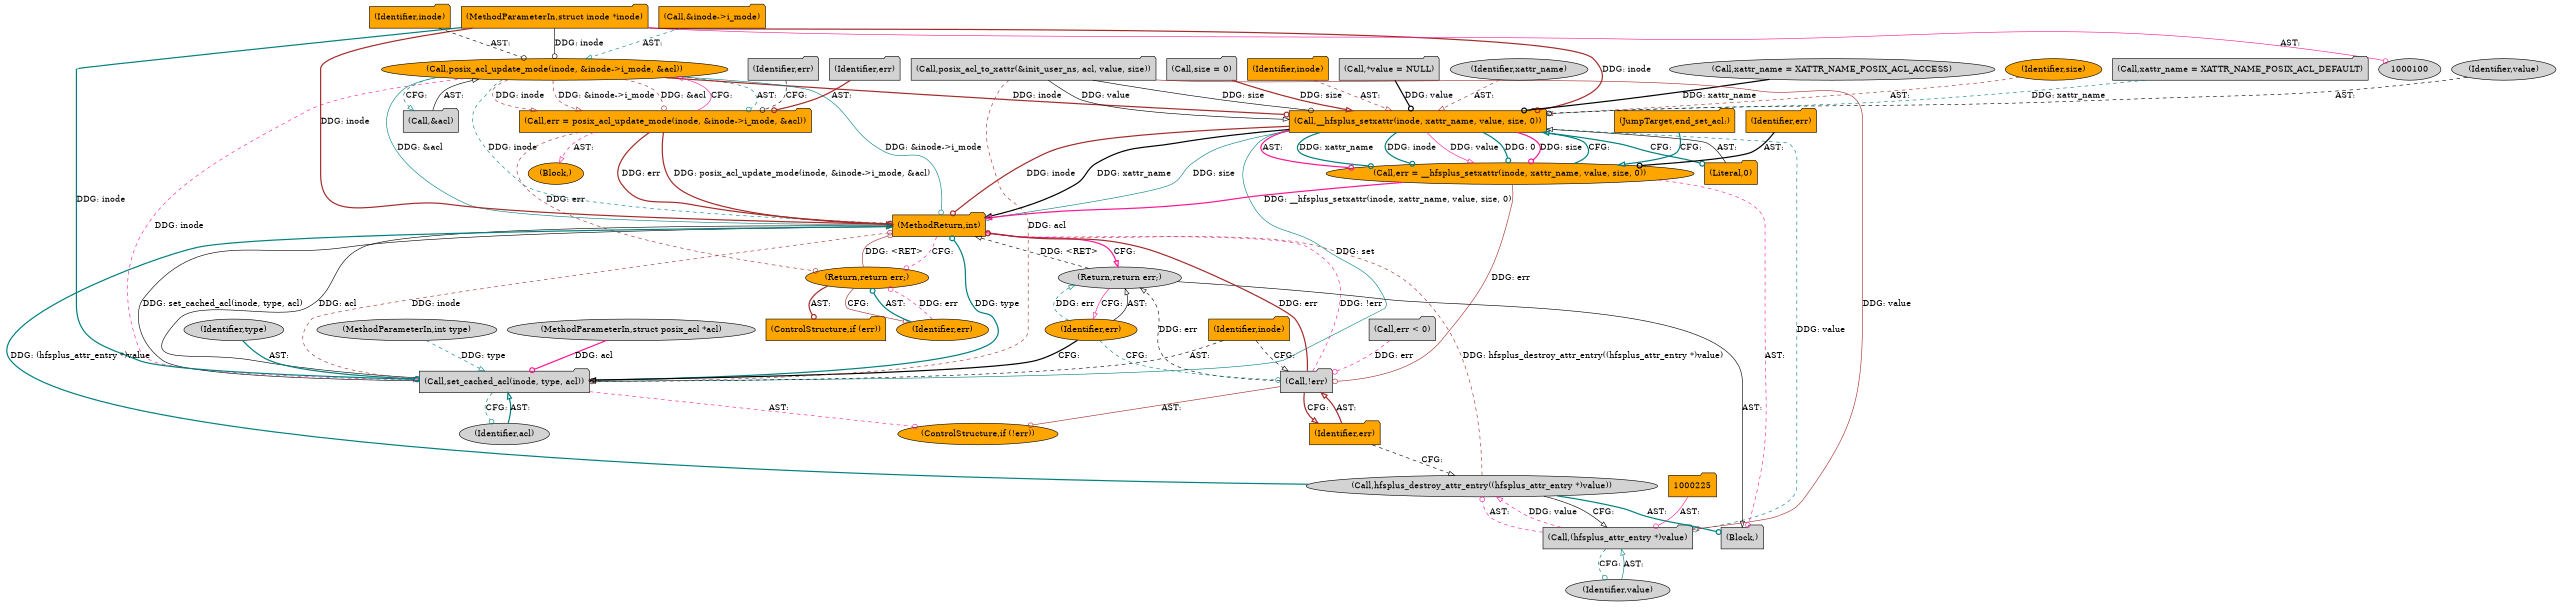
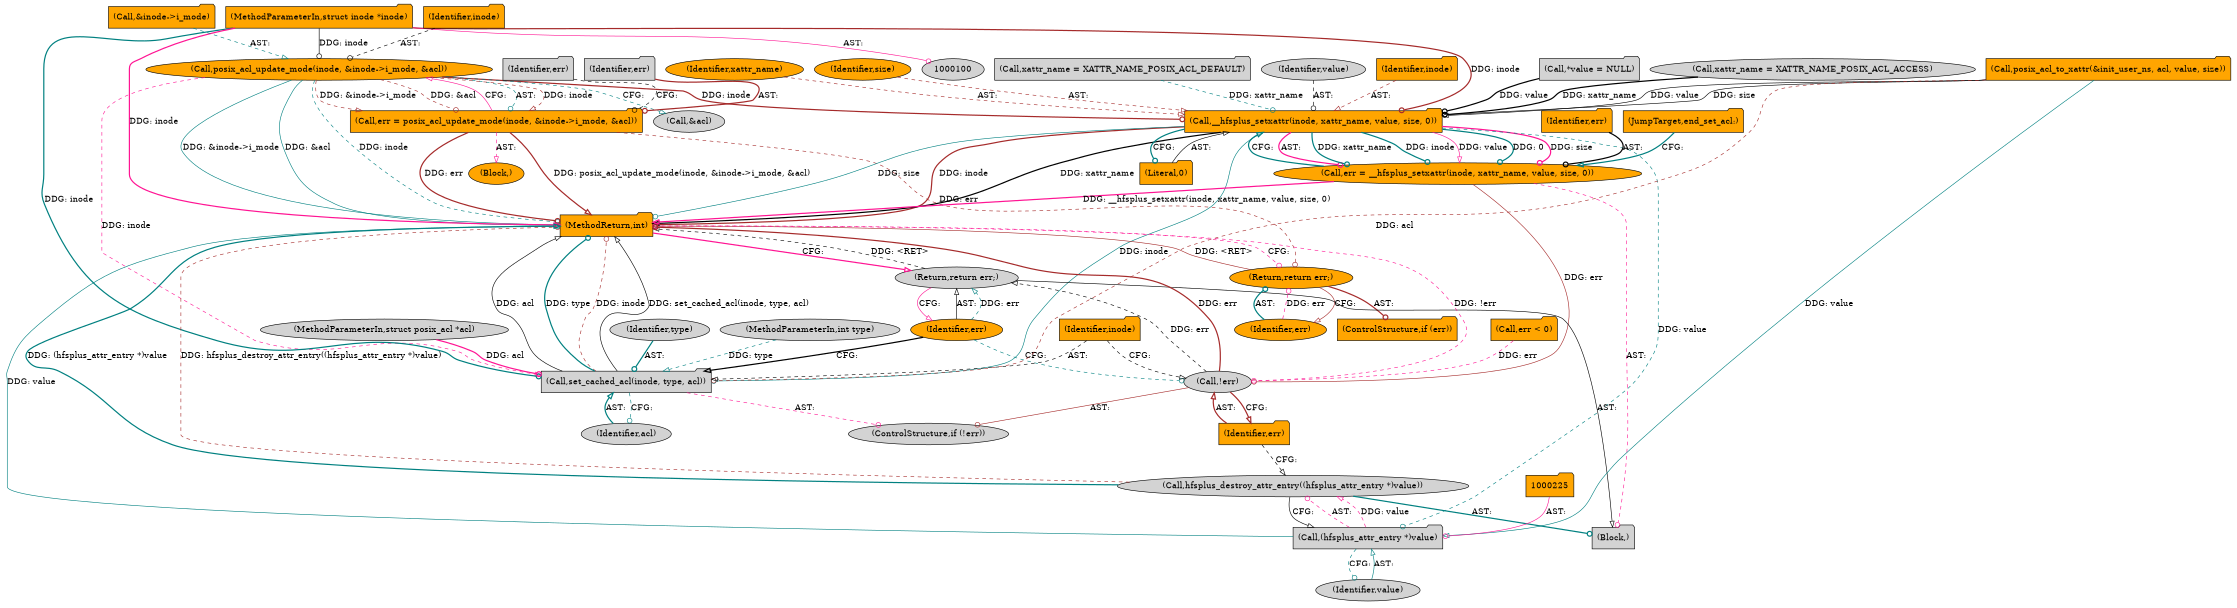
(1034, 69) -> (2108, 69)
(1202, 69) -> none
(1519, 69) -> (735, 69)
(447, 89) -> none
(1770, 92) -> (1774, 326)
(431, 122) -> (689, 122)
(461, 206) -> (227, 208)
(1355, 252) -> (1144, 252)
(1402, 330) -> (1524, 330)
(1307, 382) -> (1218, 382)
(978, 434) -> (929, 434)
none -> (294, 514)
